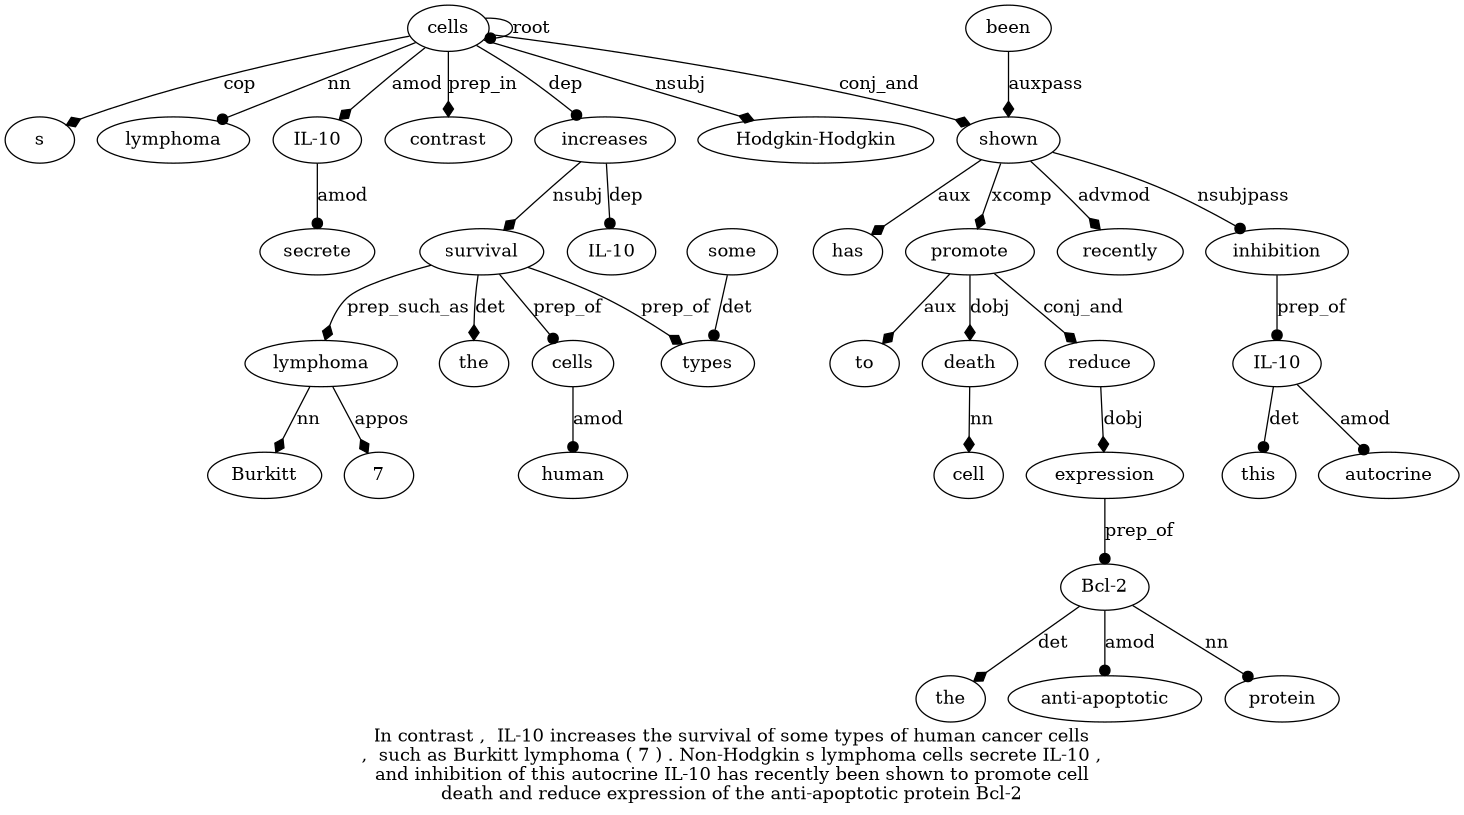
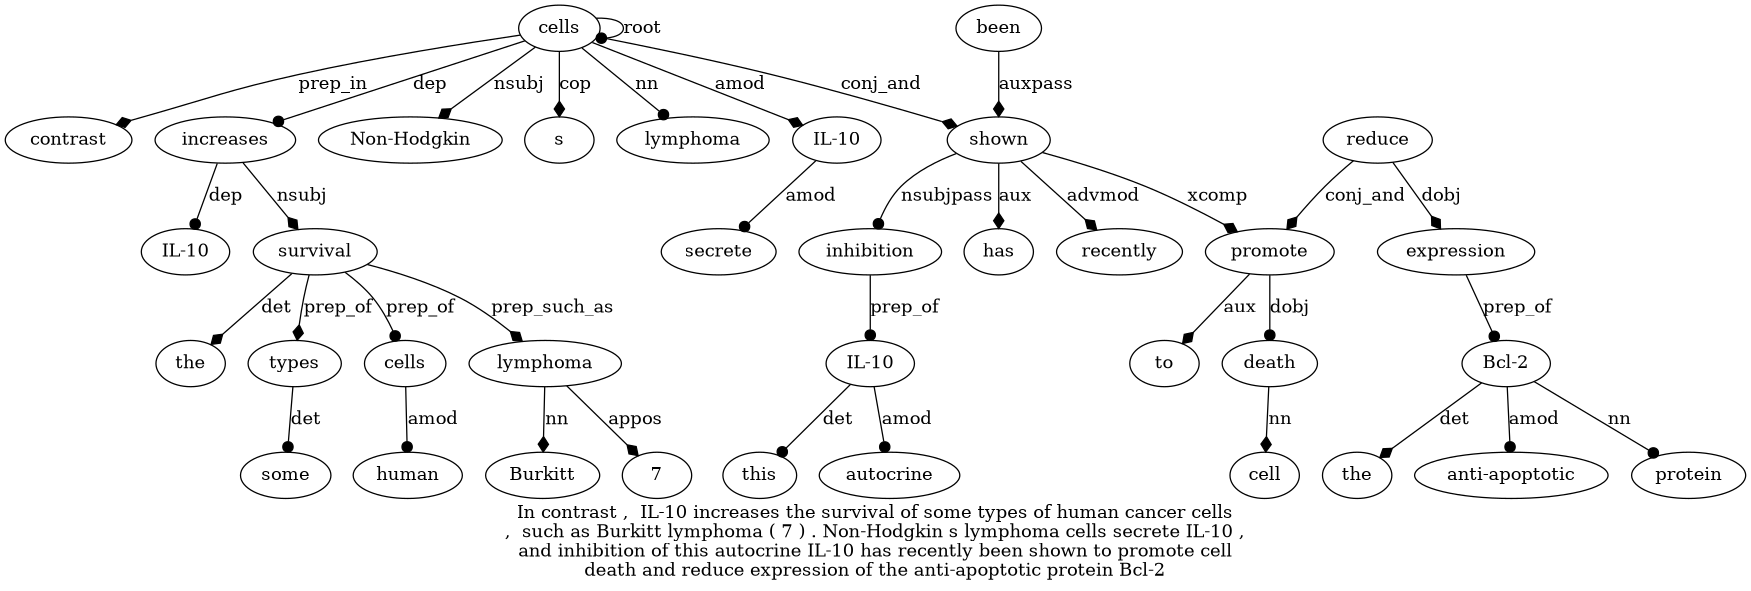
(816, 140) -> (410, 140)
(970, 300) -> (1270, 303)
(721, 303) -> (291, 414)
(1029, 303) -> (1324, 188)
